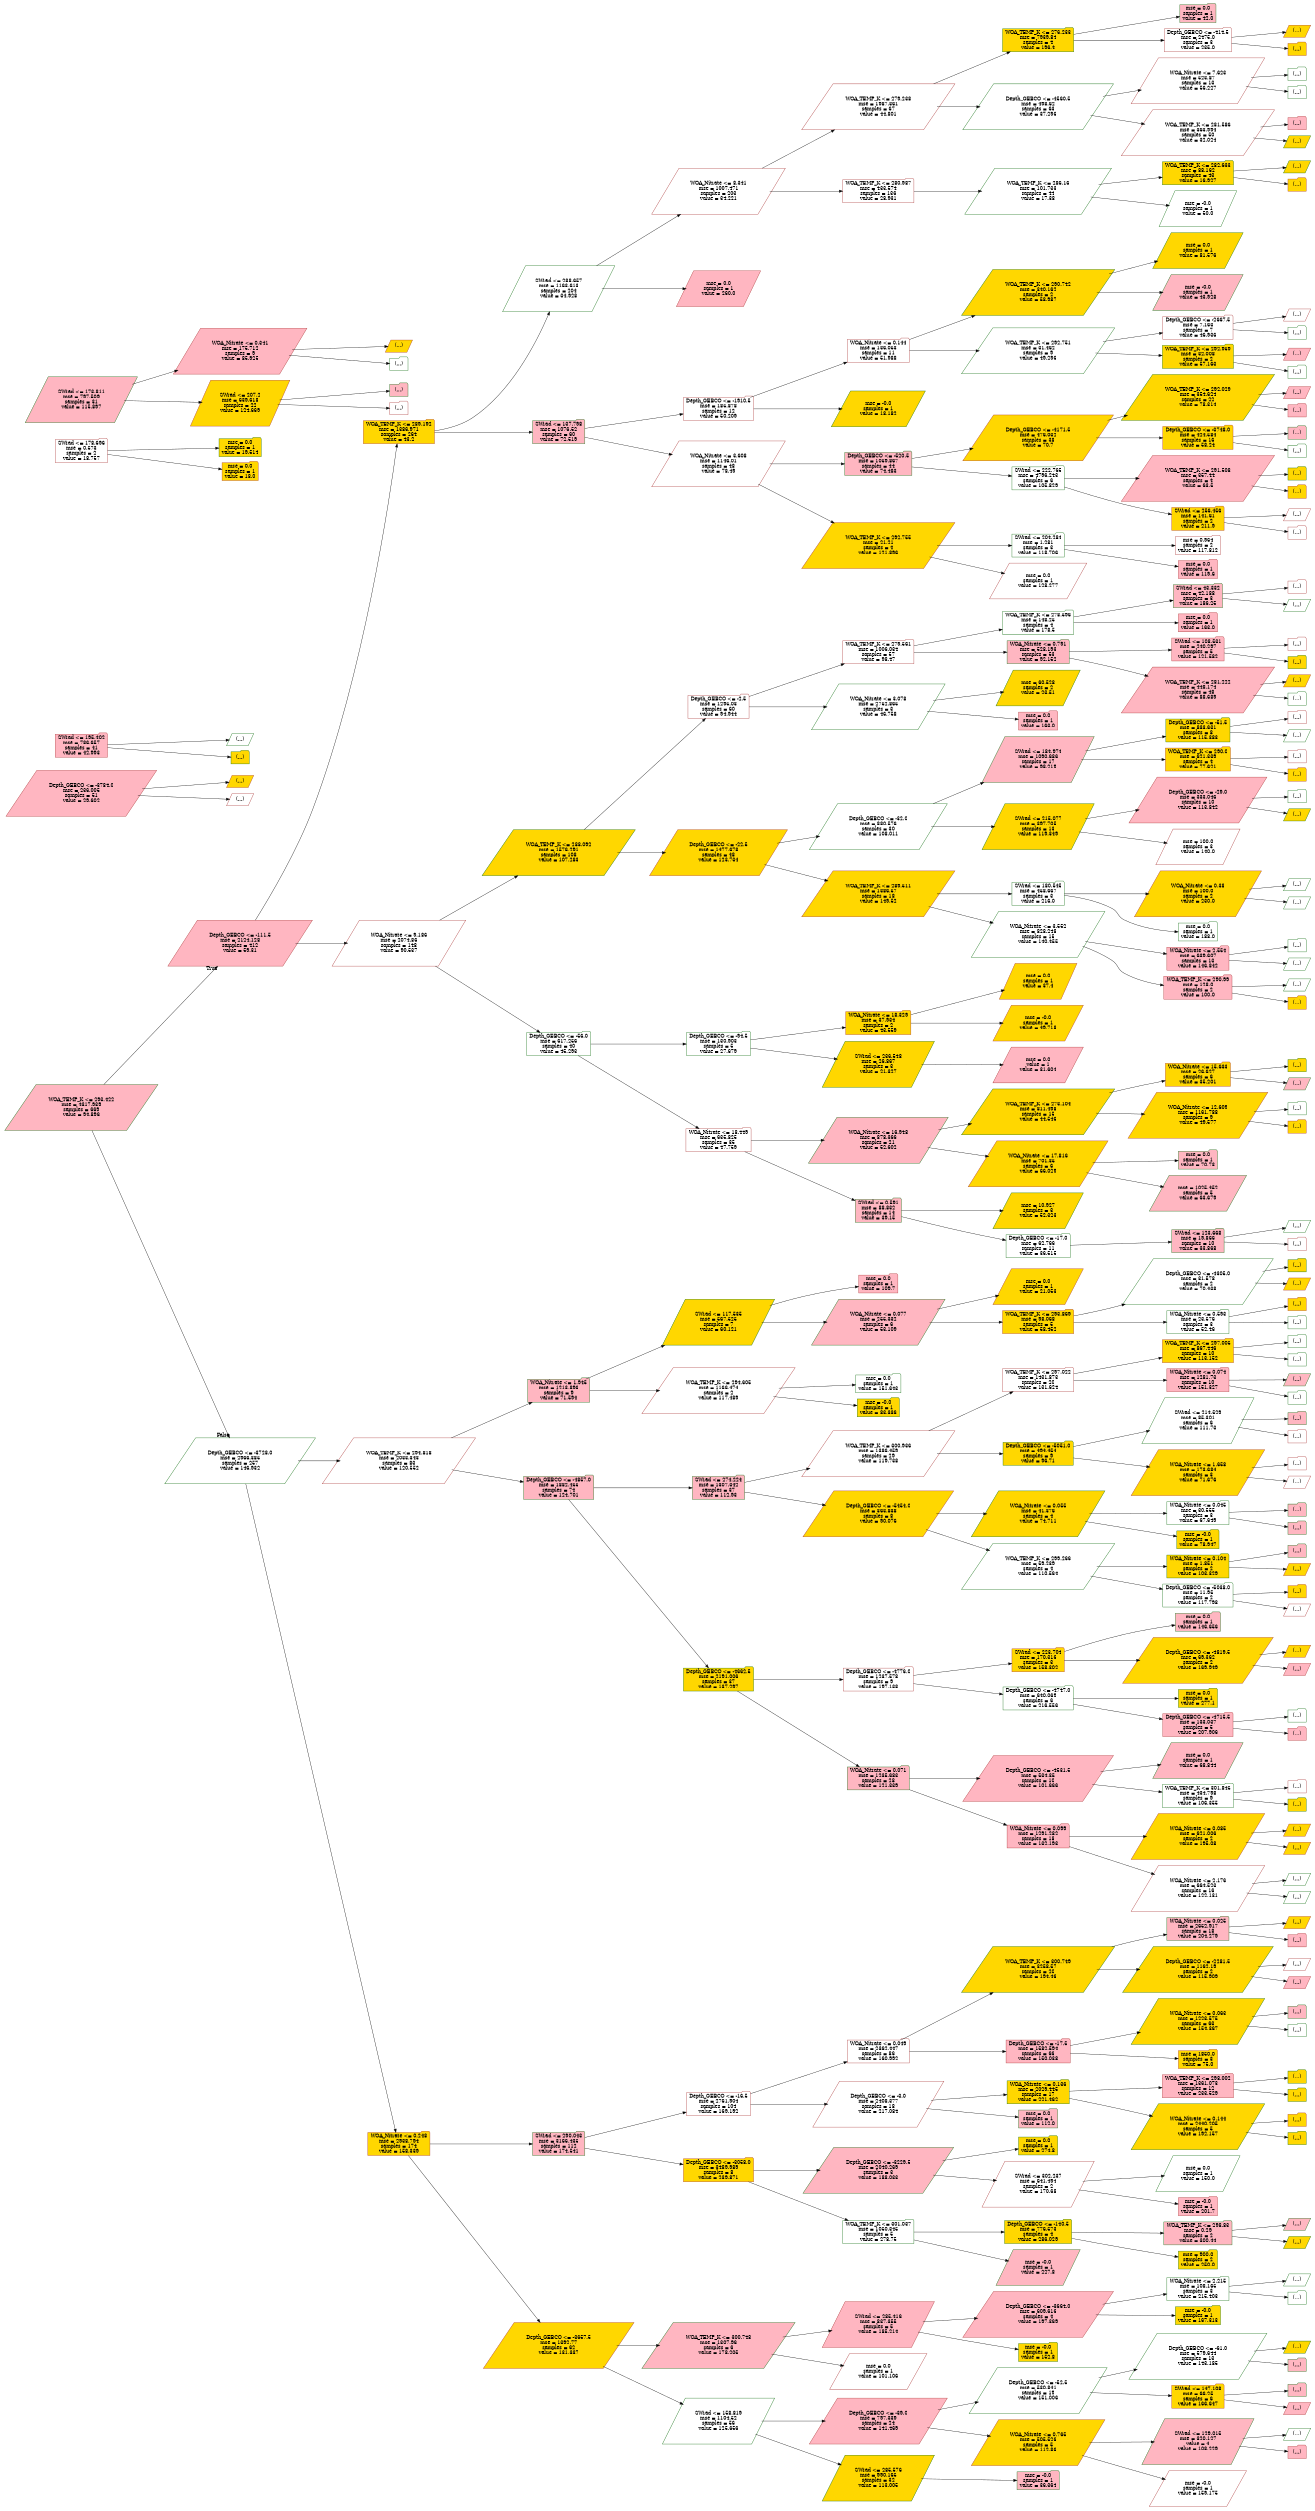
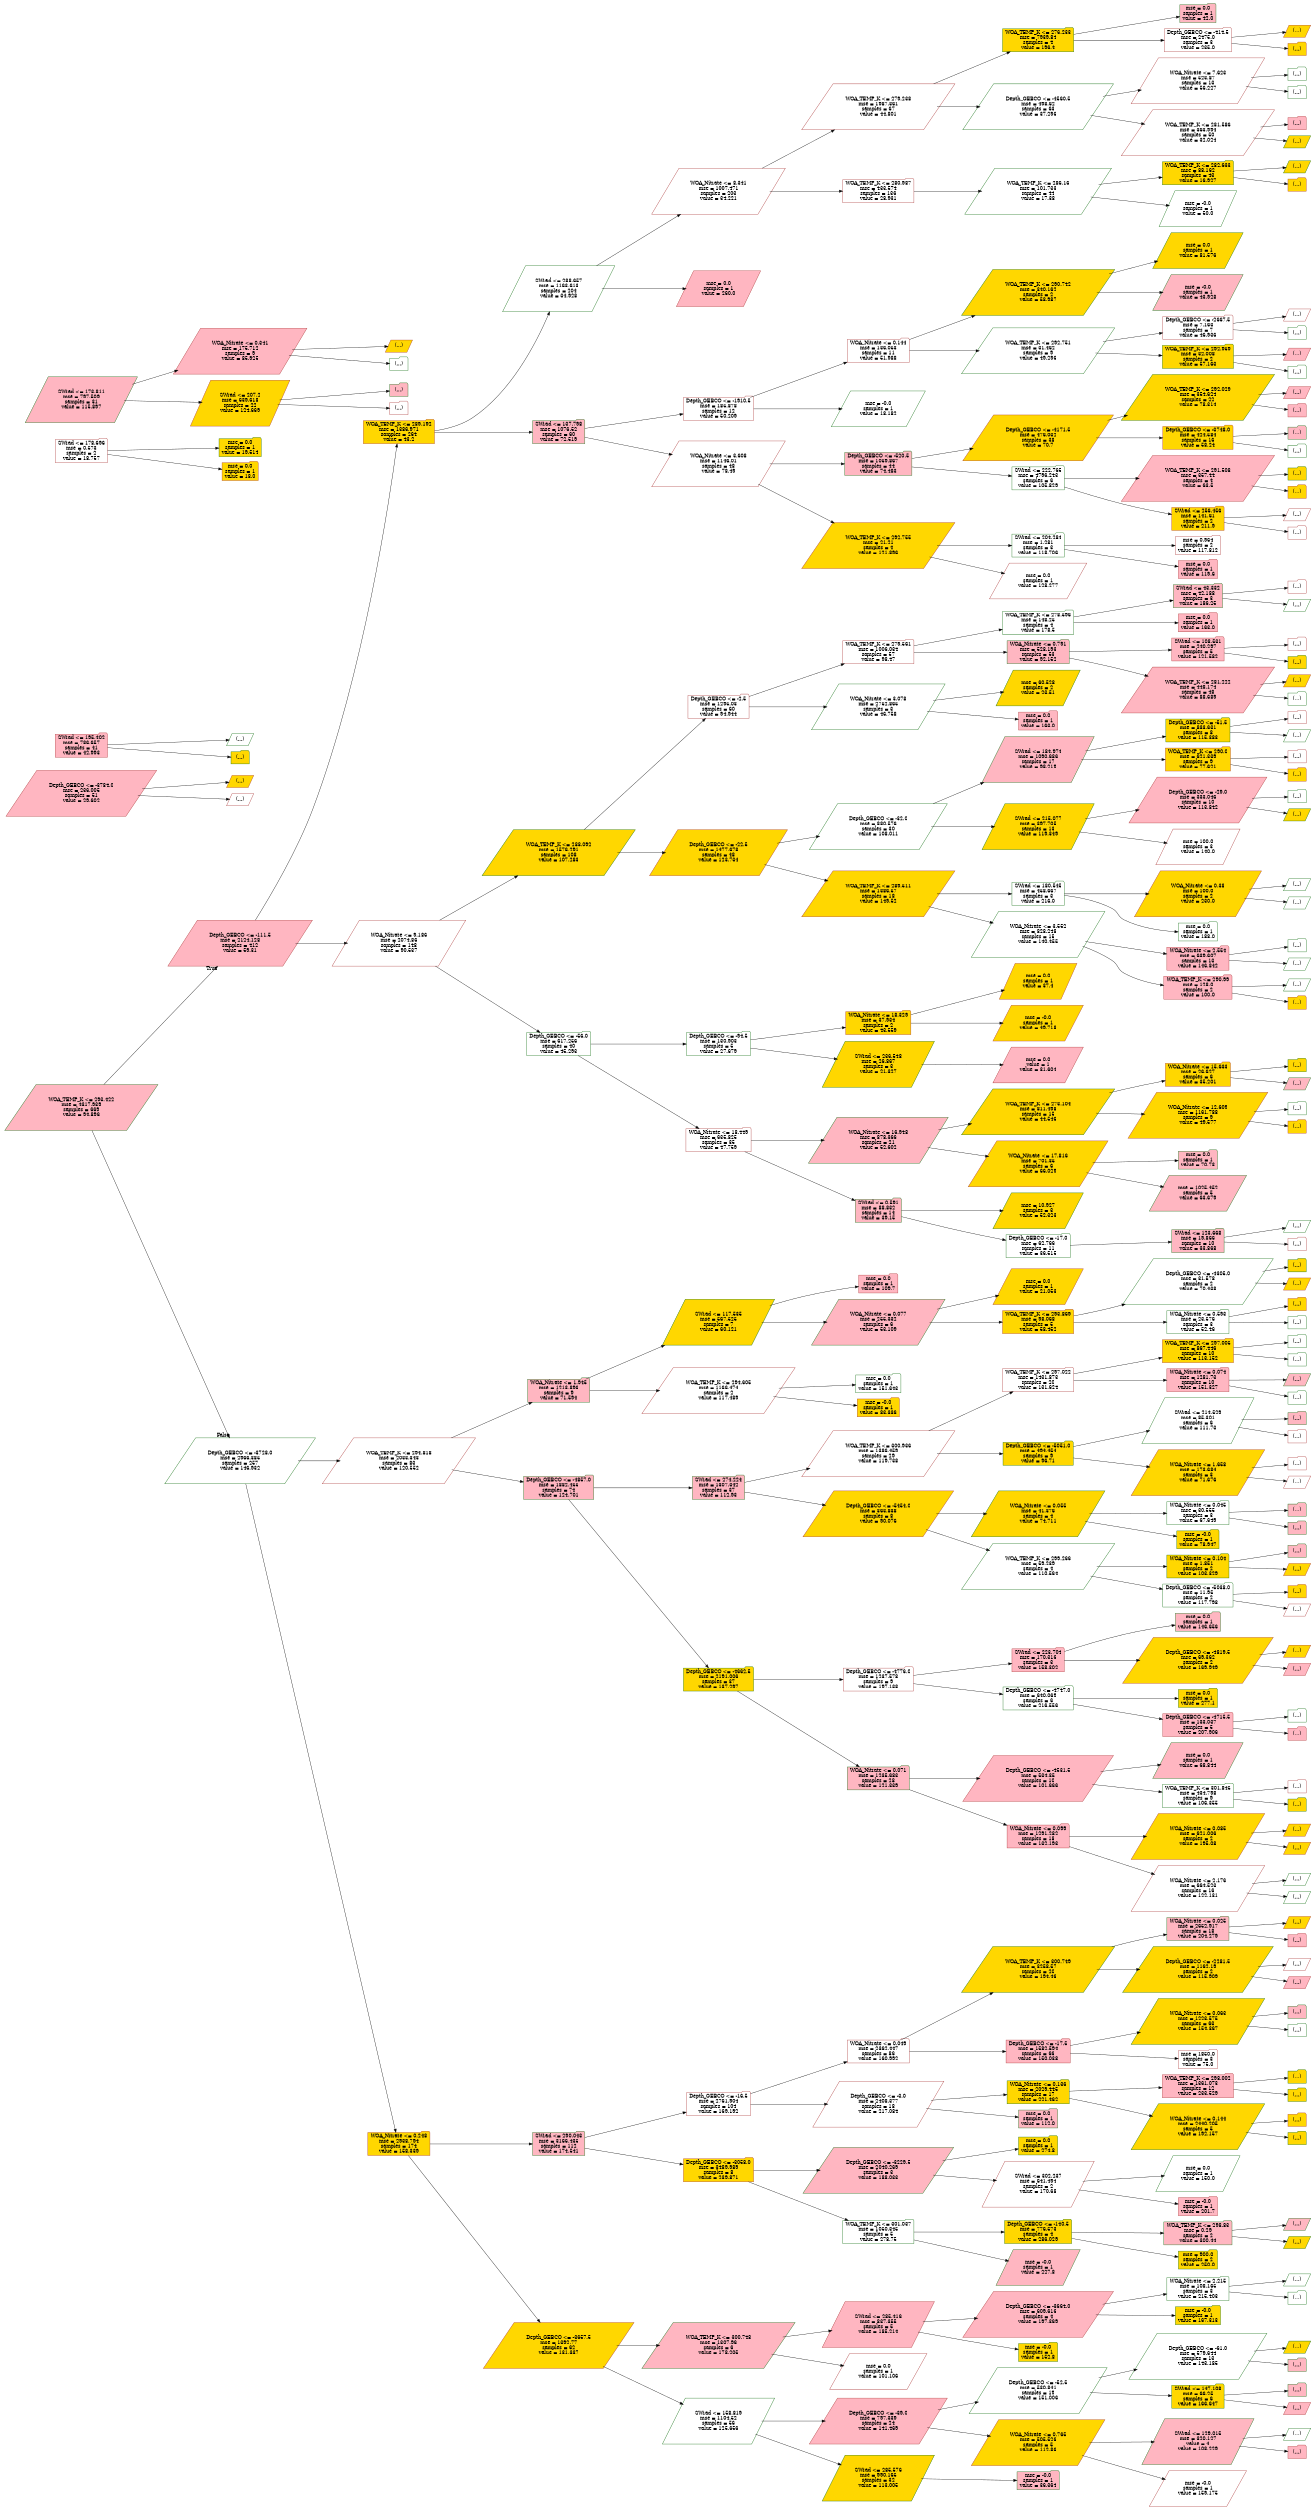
(878, 409) -> (878, 409)
(1198, 760) -> (1198, 760)
(878, 1408) -> (878, 1408)
(1038, 1660) -> (1038, 1660)
(1198, 2060) -> (1198, 2060)
(1198, 2397) -> (1198, 2397)
